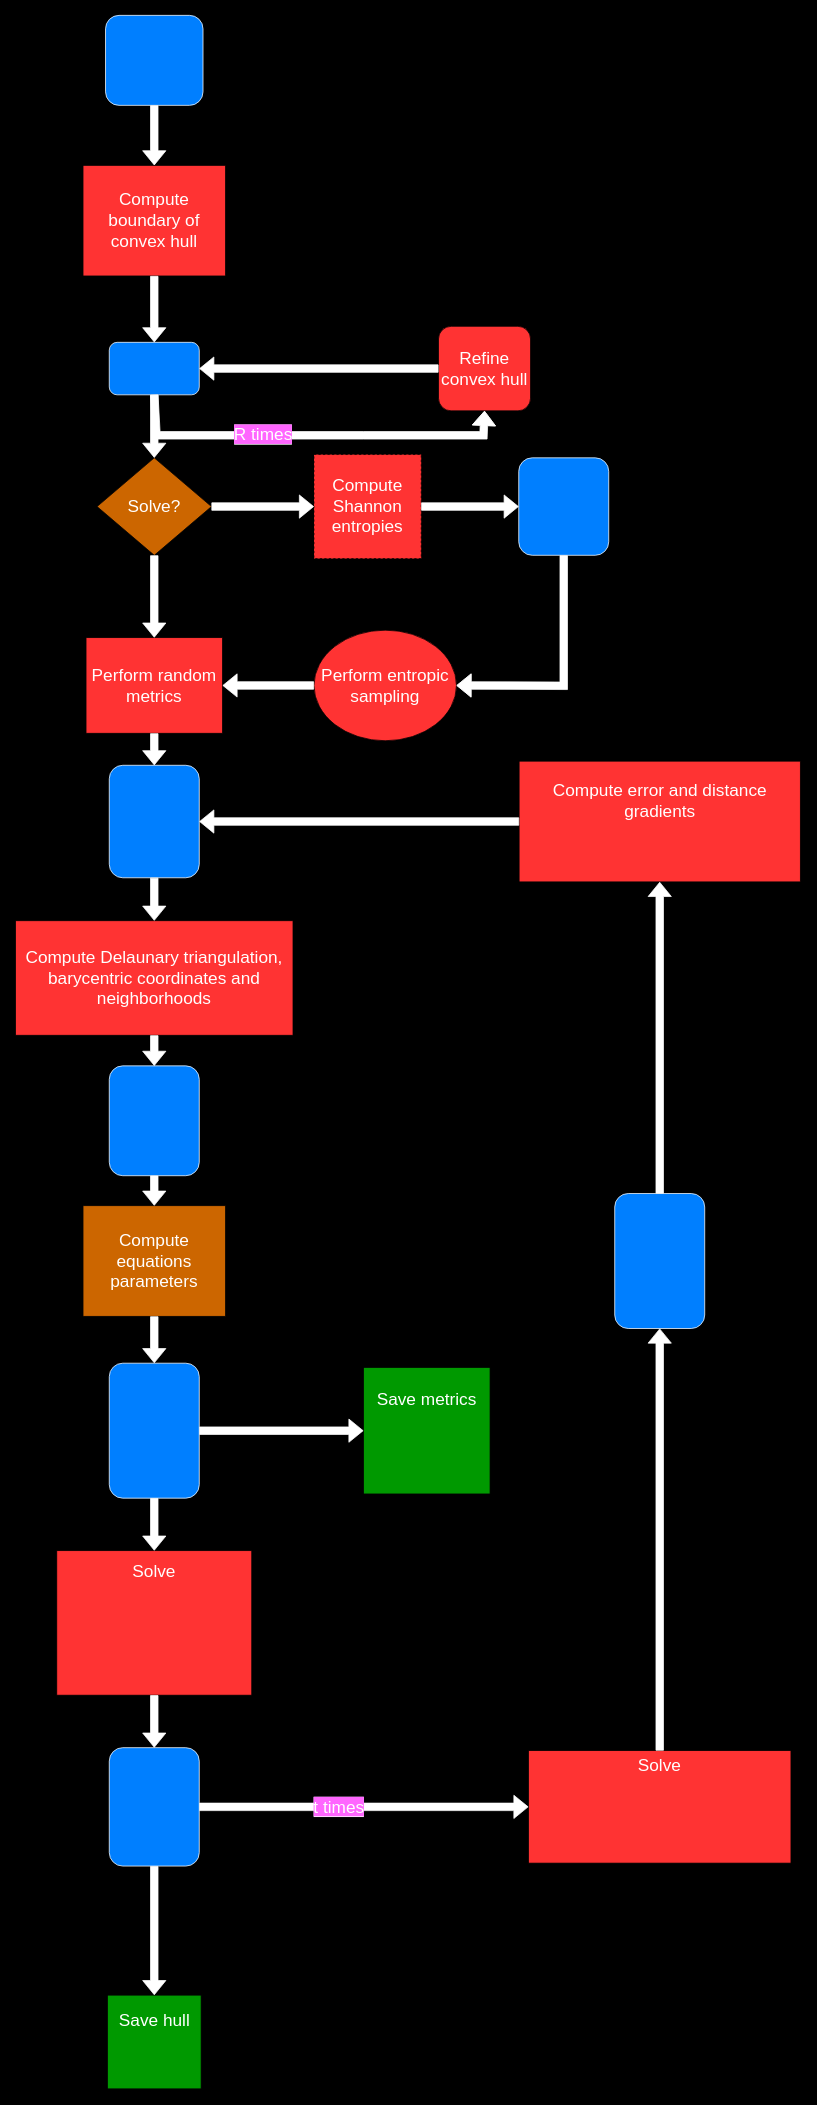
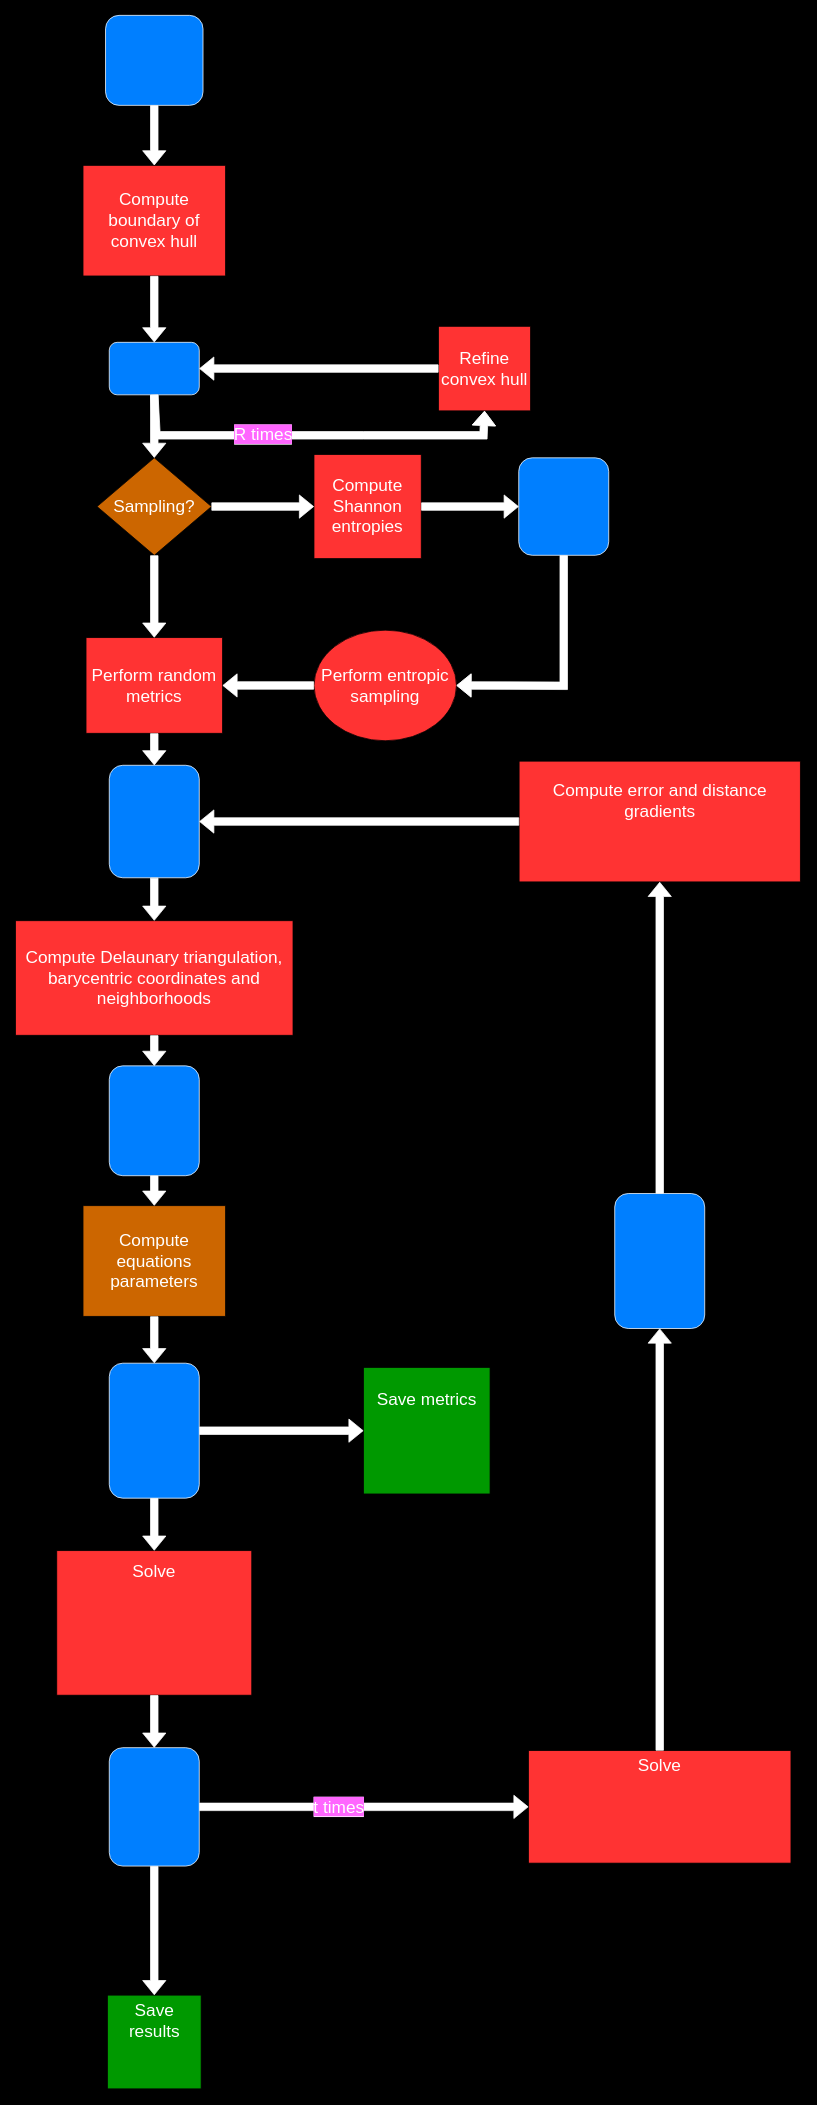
(484, 369) -> (484, 369)
(154, 507) -> (154, 507)
(367, 507) -> (367, 507)
(155, 2042) -> (155, 2042)
